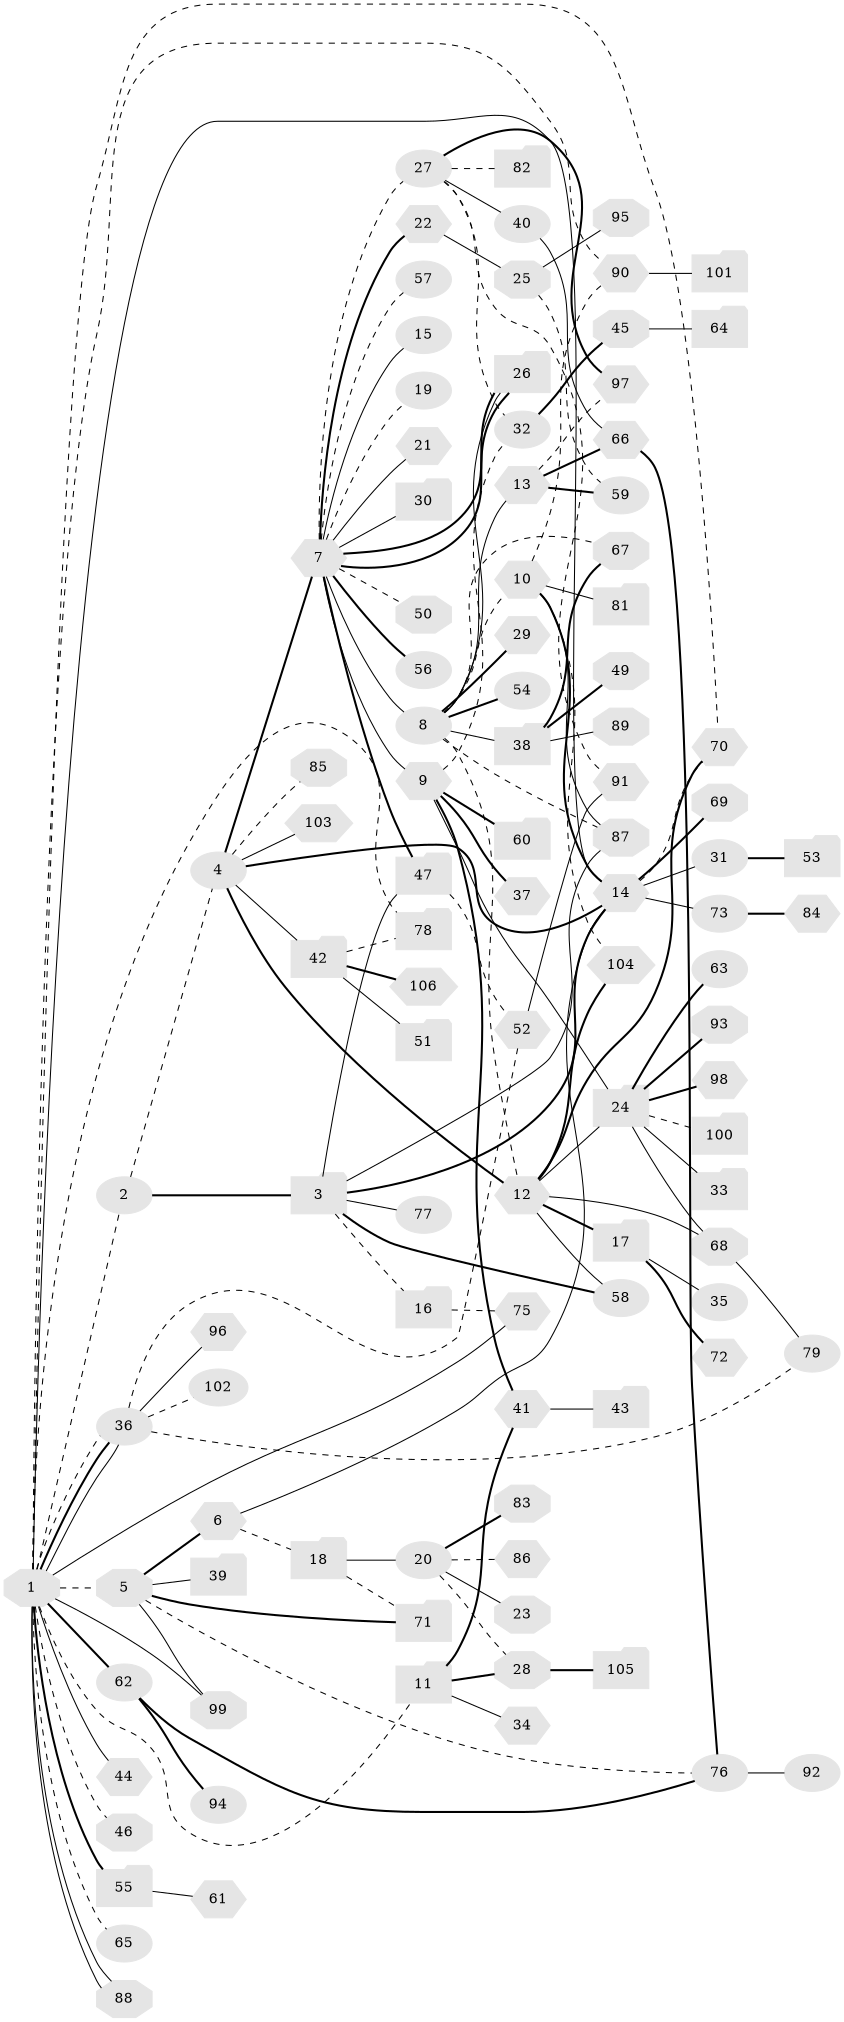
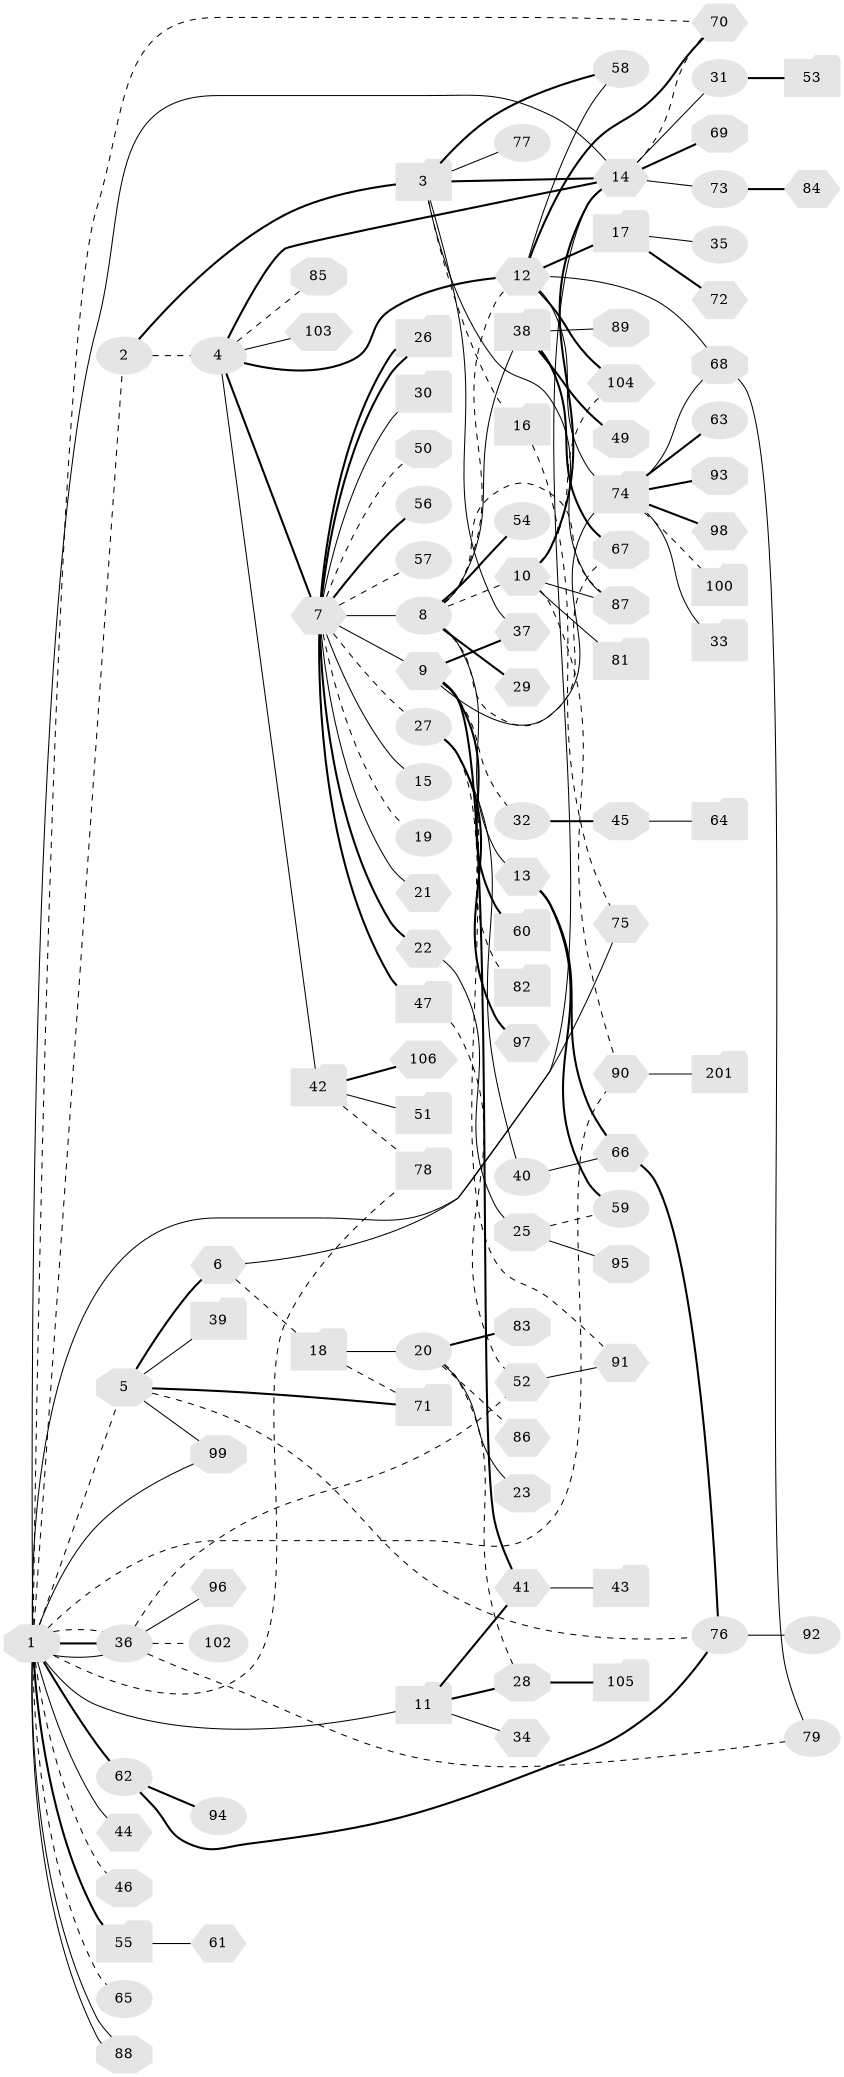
(720, 273) -> (720, 1074)
(478, 297) -> none
(570, 432) -> none
(479, 555) -> none
(350, 1032) -> (466, 411)
(621, 1108) -> (621, 494)
(189, 1832) -> (211, 1728)
